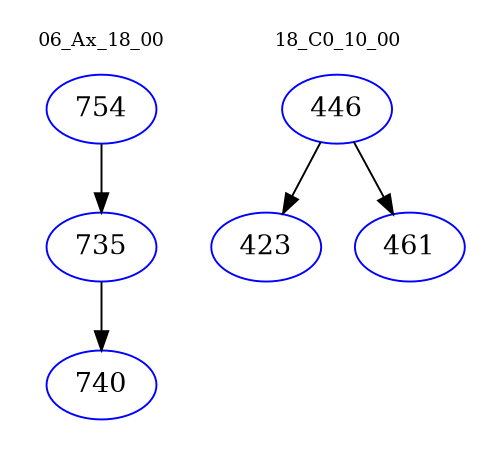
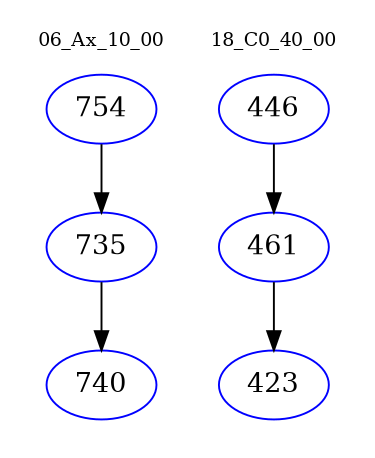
(102, 41) -> (102, 41)
(338, 41) -> (274, 41)
(306, 169) -> (274, 307)
